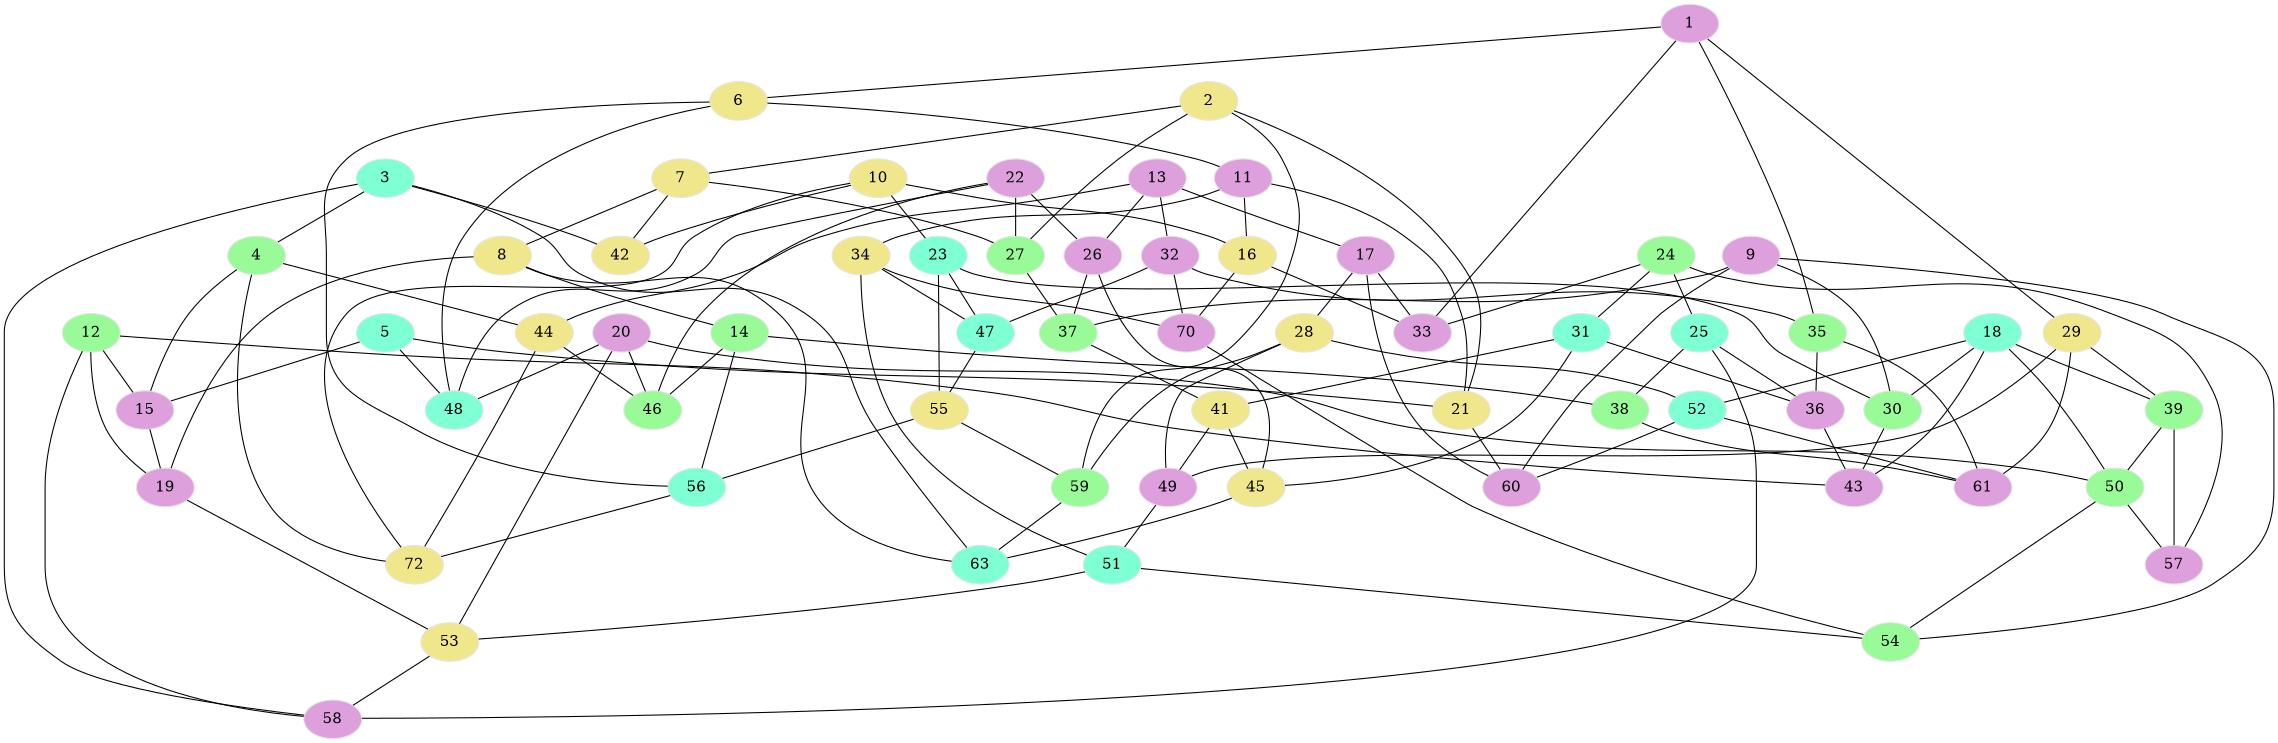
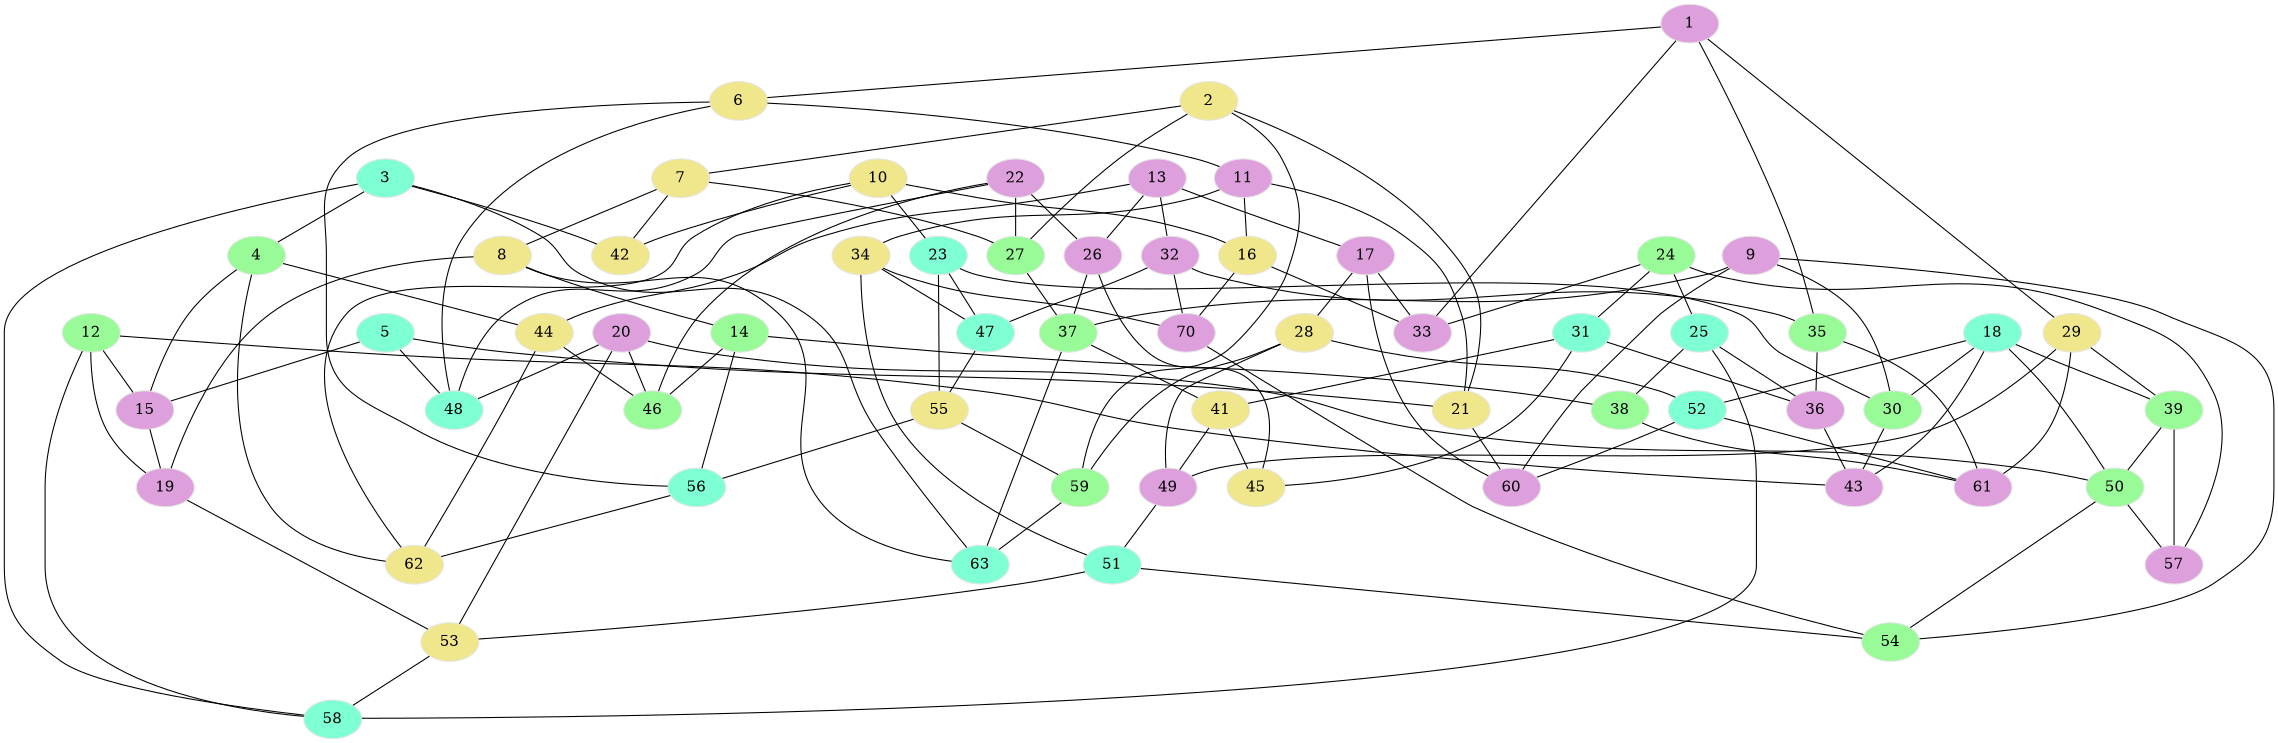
(1120, 531) -> (1024, 449)
(414, 565) -> (414, 565)
(333, 719) -> (333, 719)
